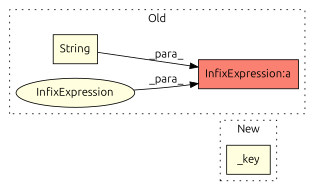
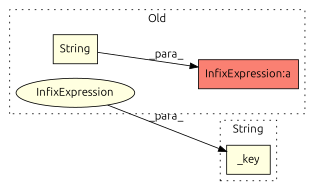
(162, 88) -> (163, 127)
(248, 130) -> (248, 130)
